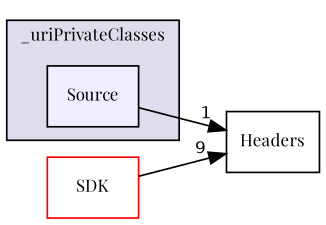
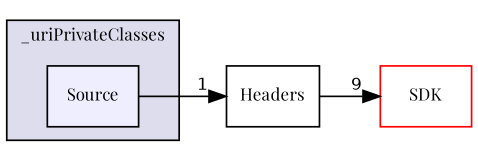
(174, 167) -> (341, 96)
